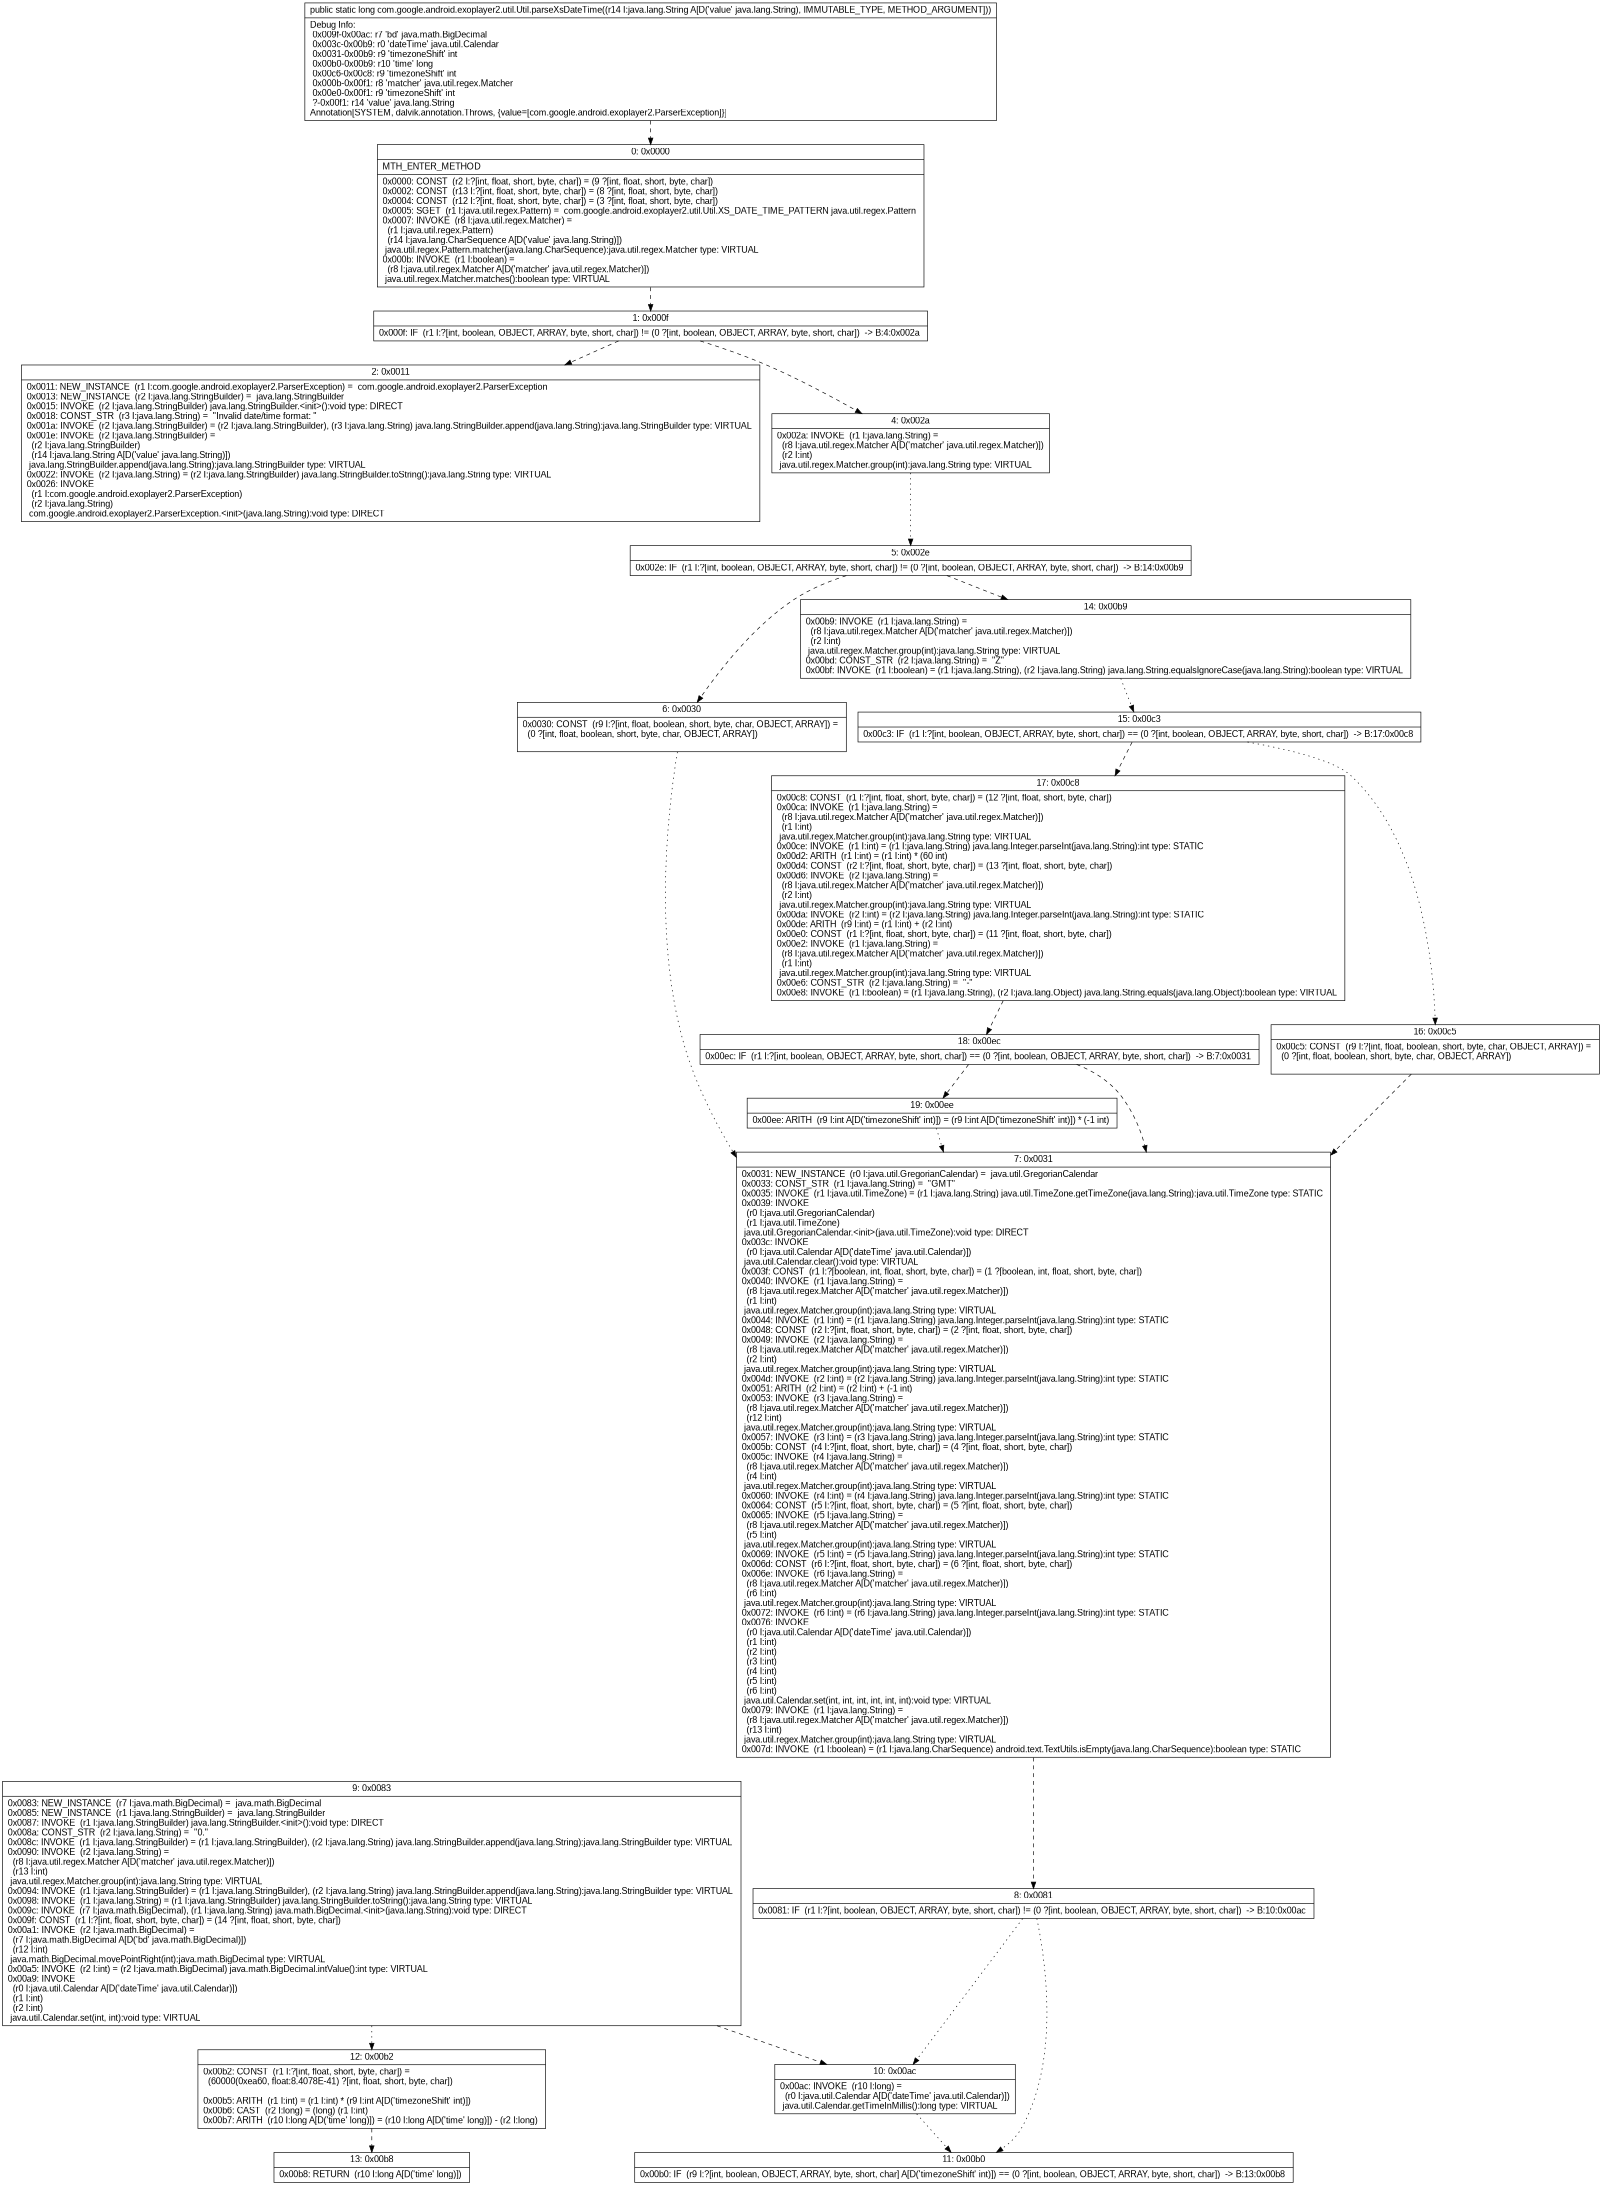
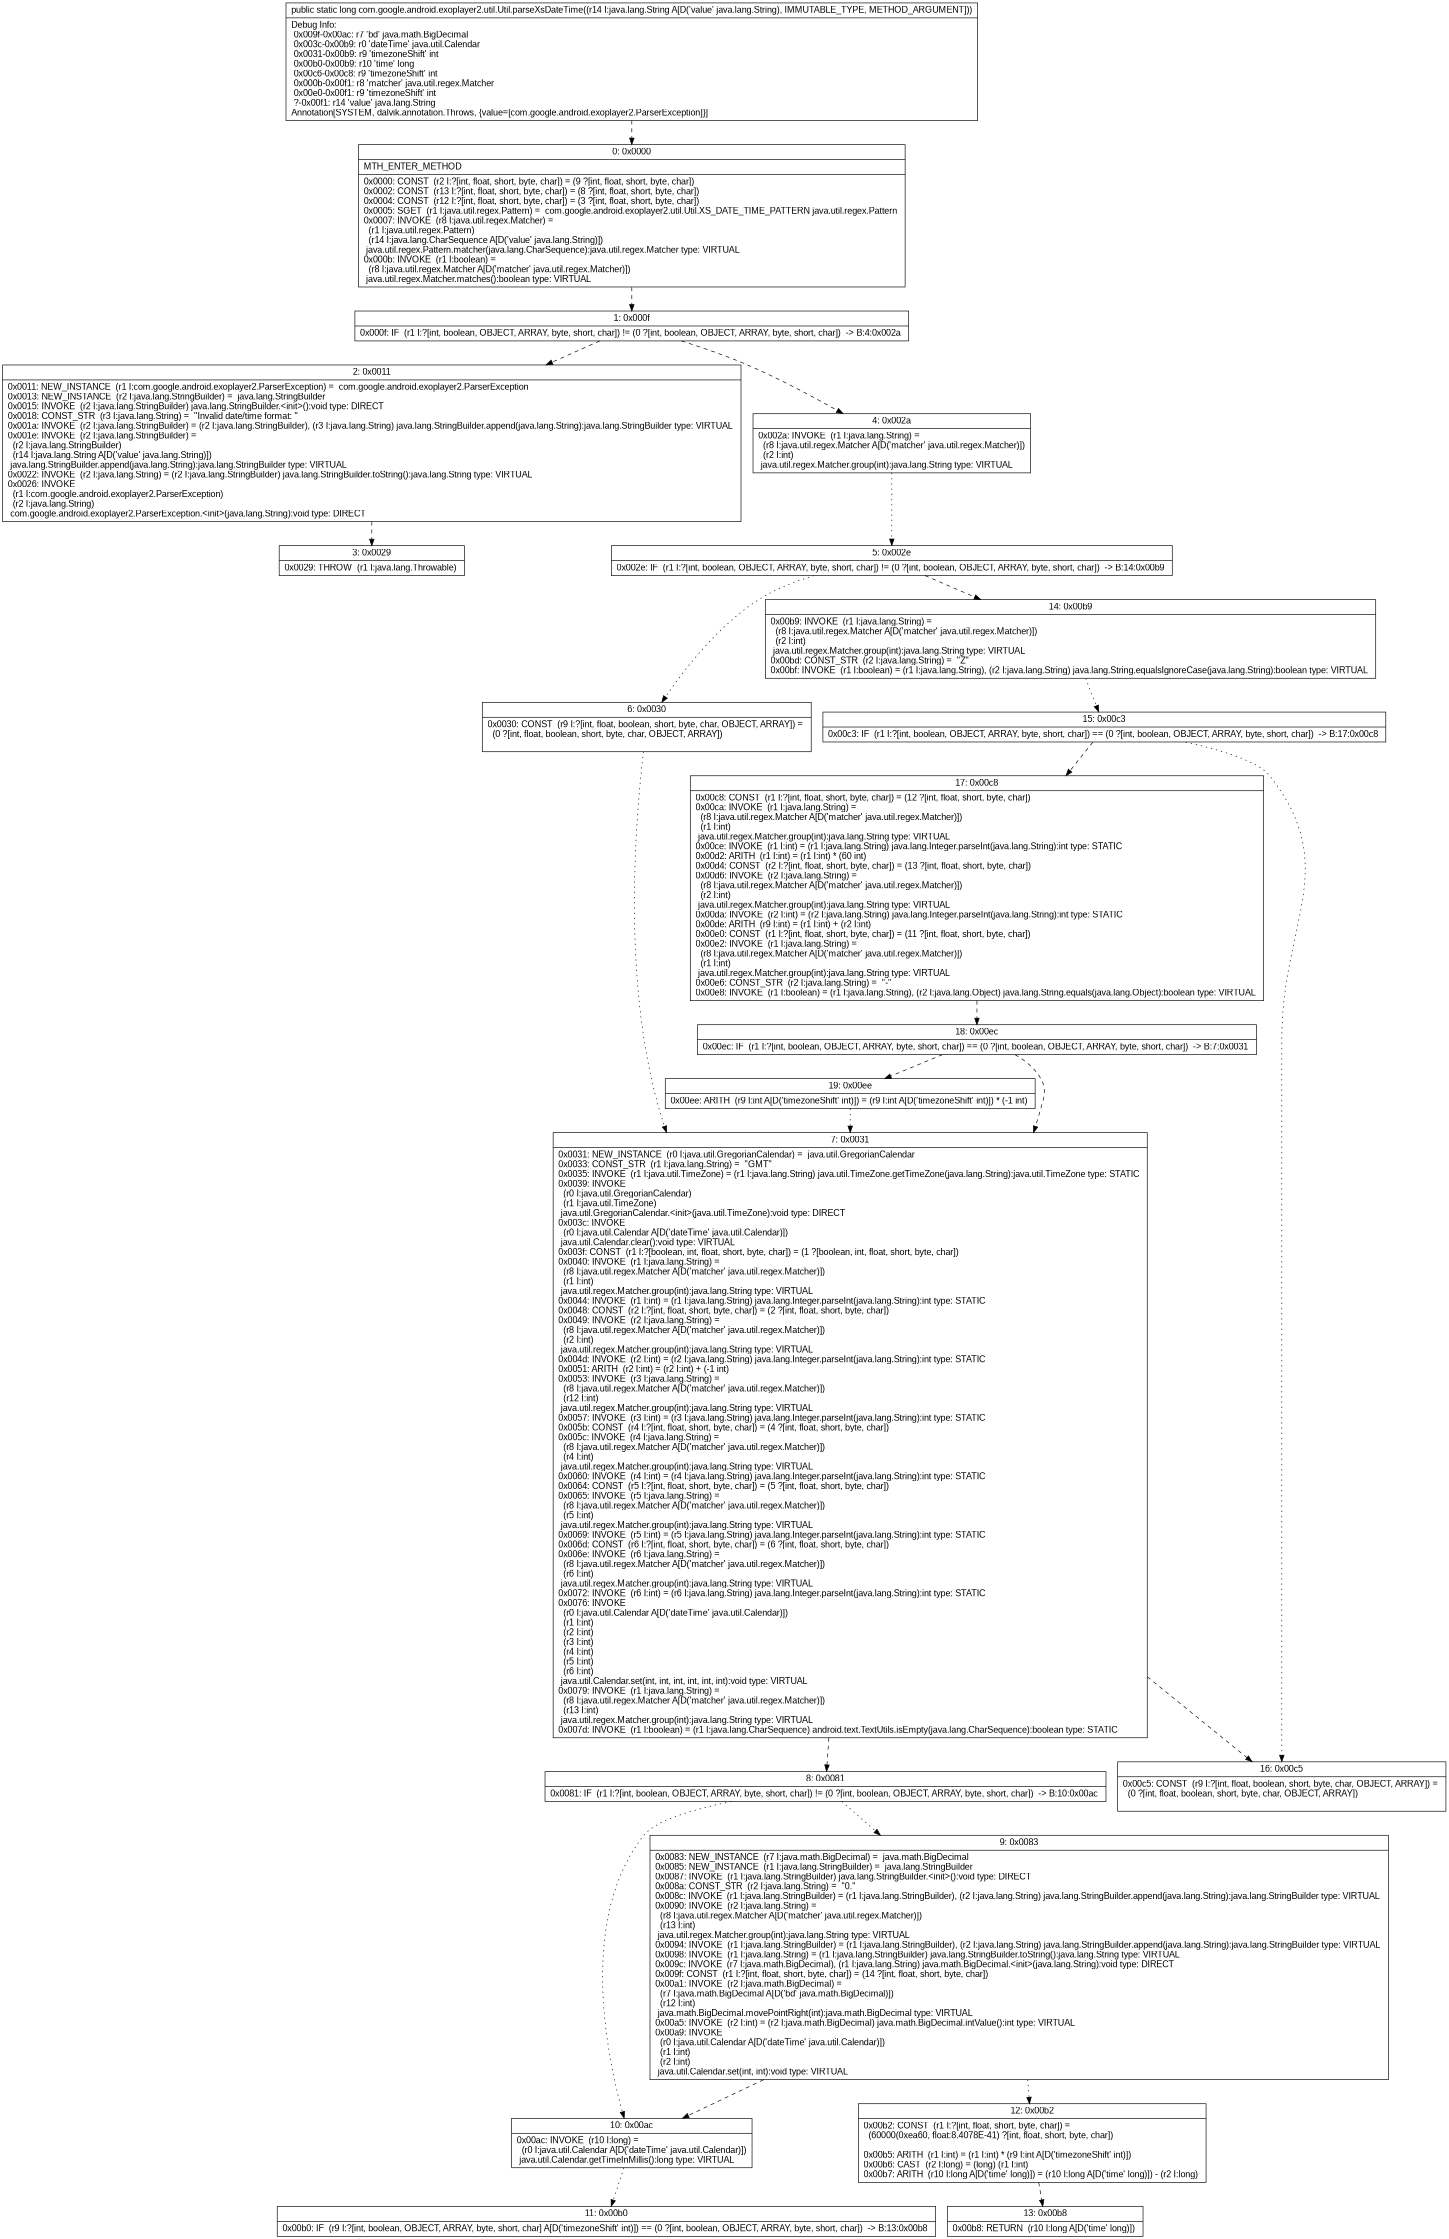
none -> (372, 561)
(764, 624) -> (729, 622)
(1373, 1112) -> (1197, 1717)
(1046, 2039) -> (859, 1816)
